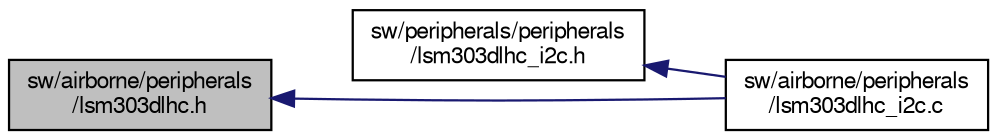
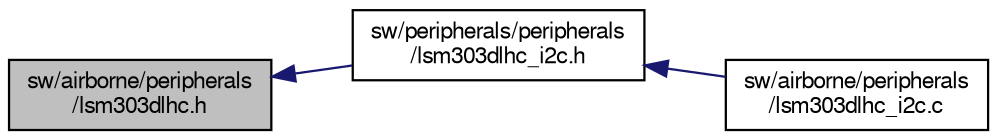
(510, 101) -> (324, 69)
